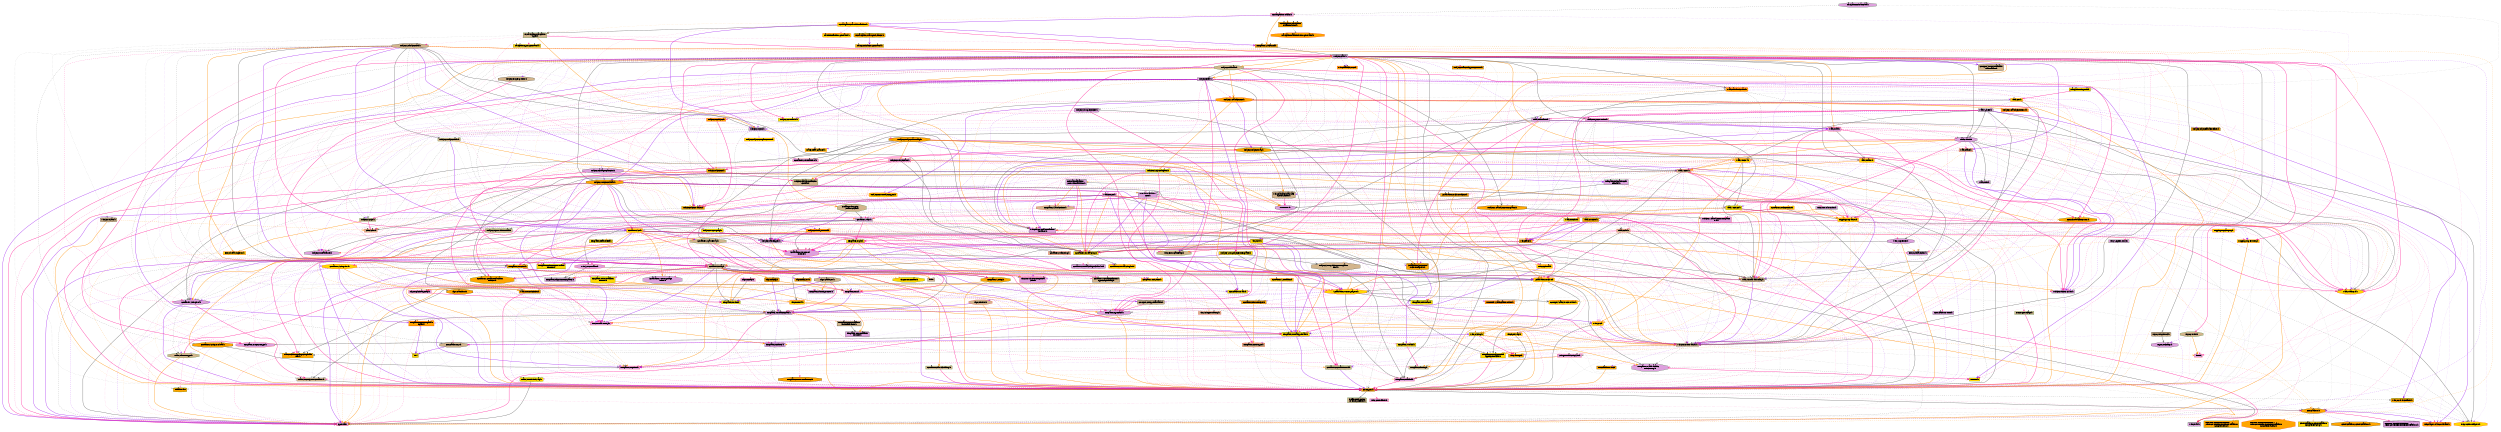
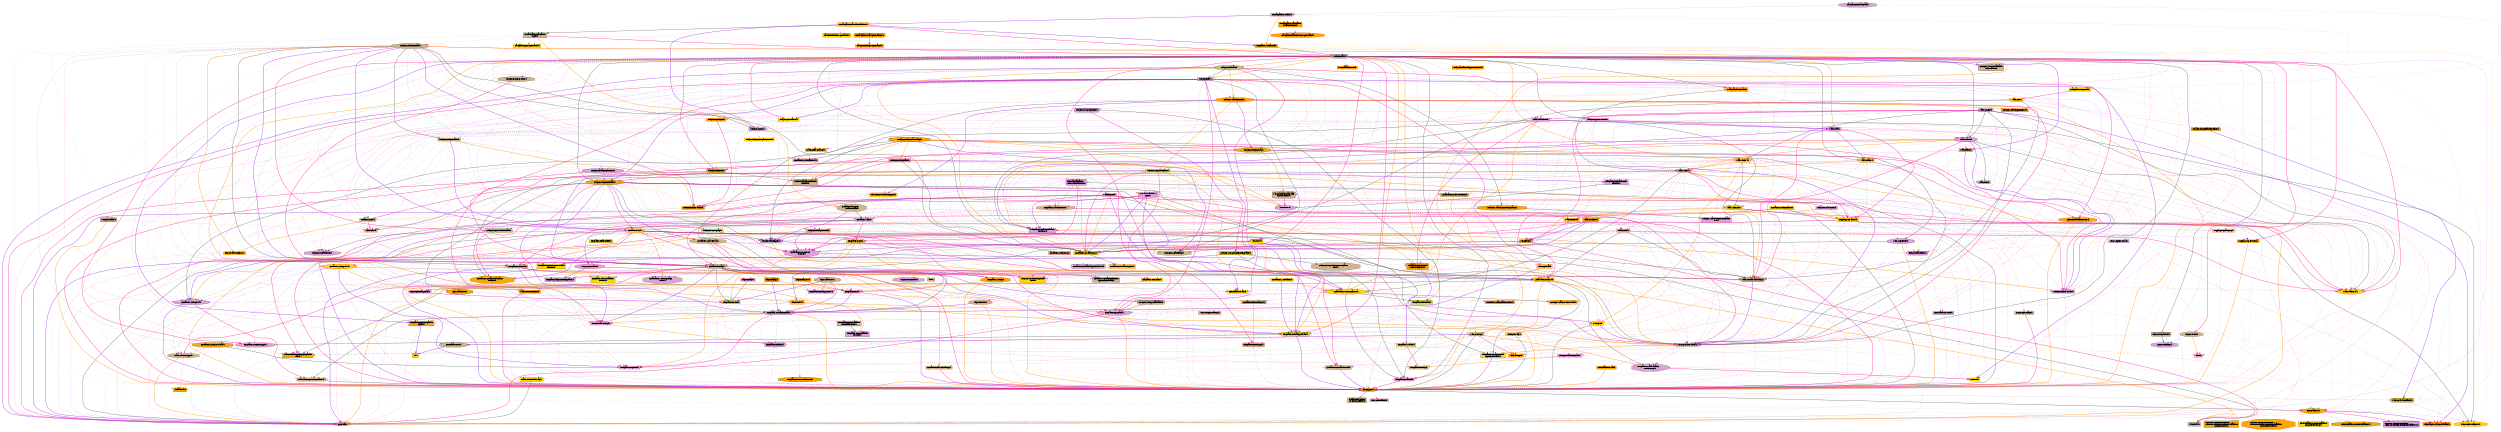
(909, 280) -> (909, 280)
(1033, 280) -> (1033, 280)
